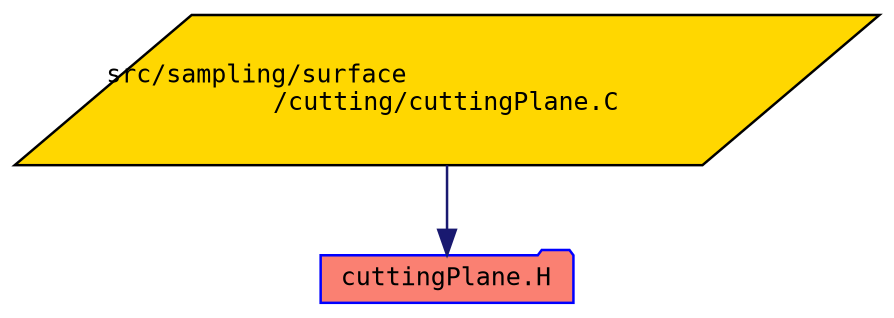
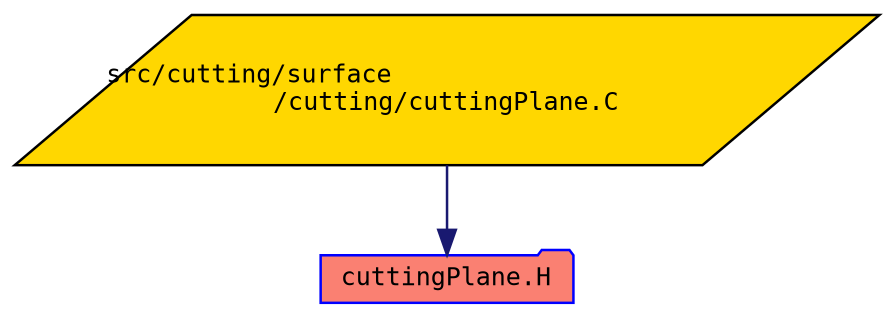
(447, 90) -> (447, 90)
